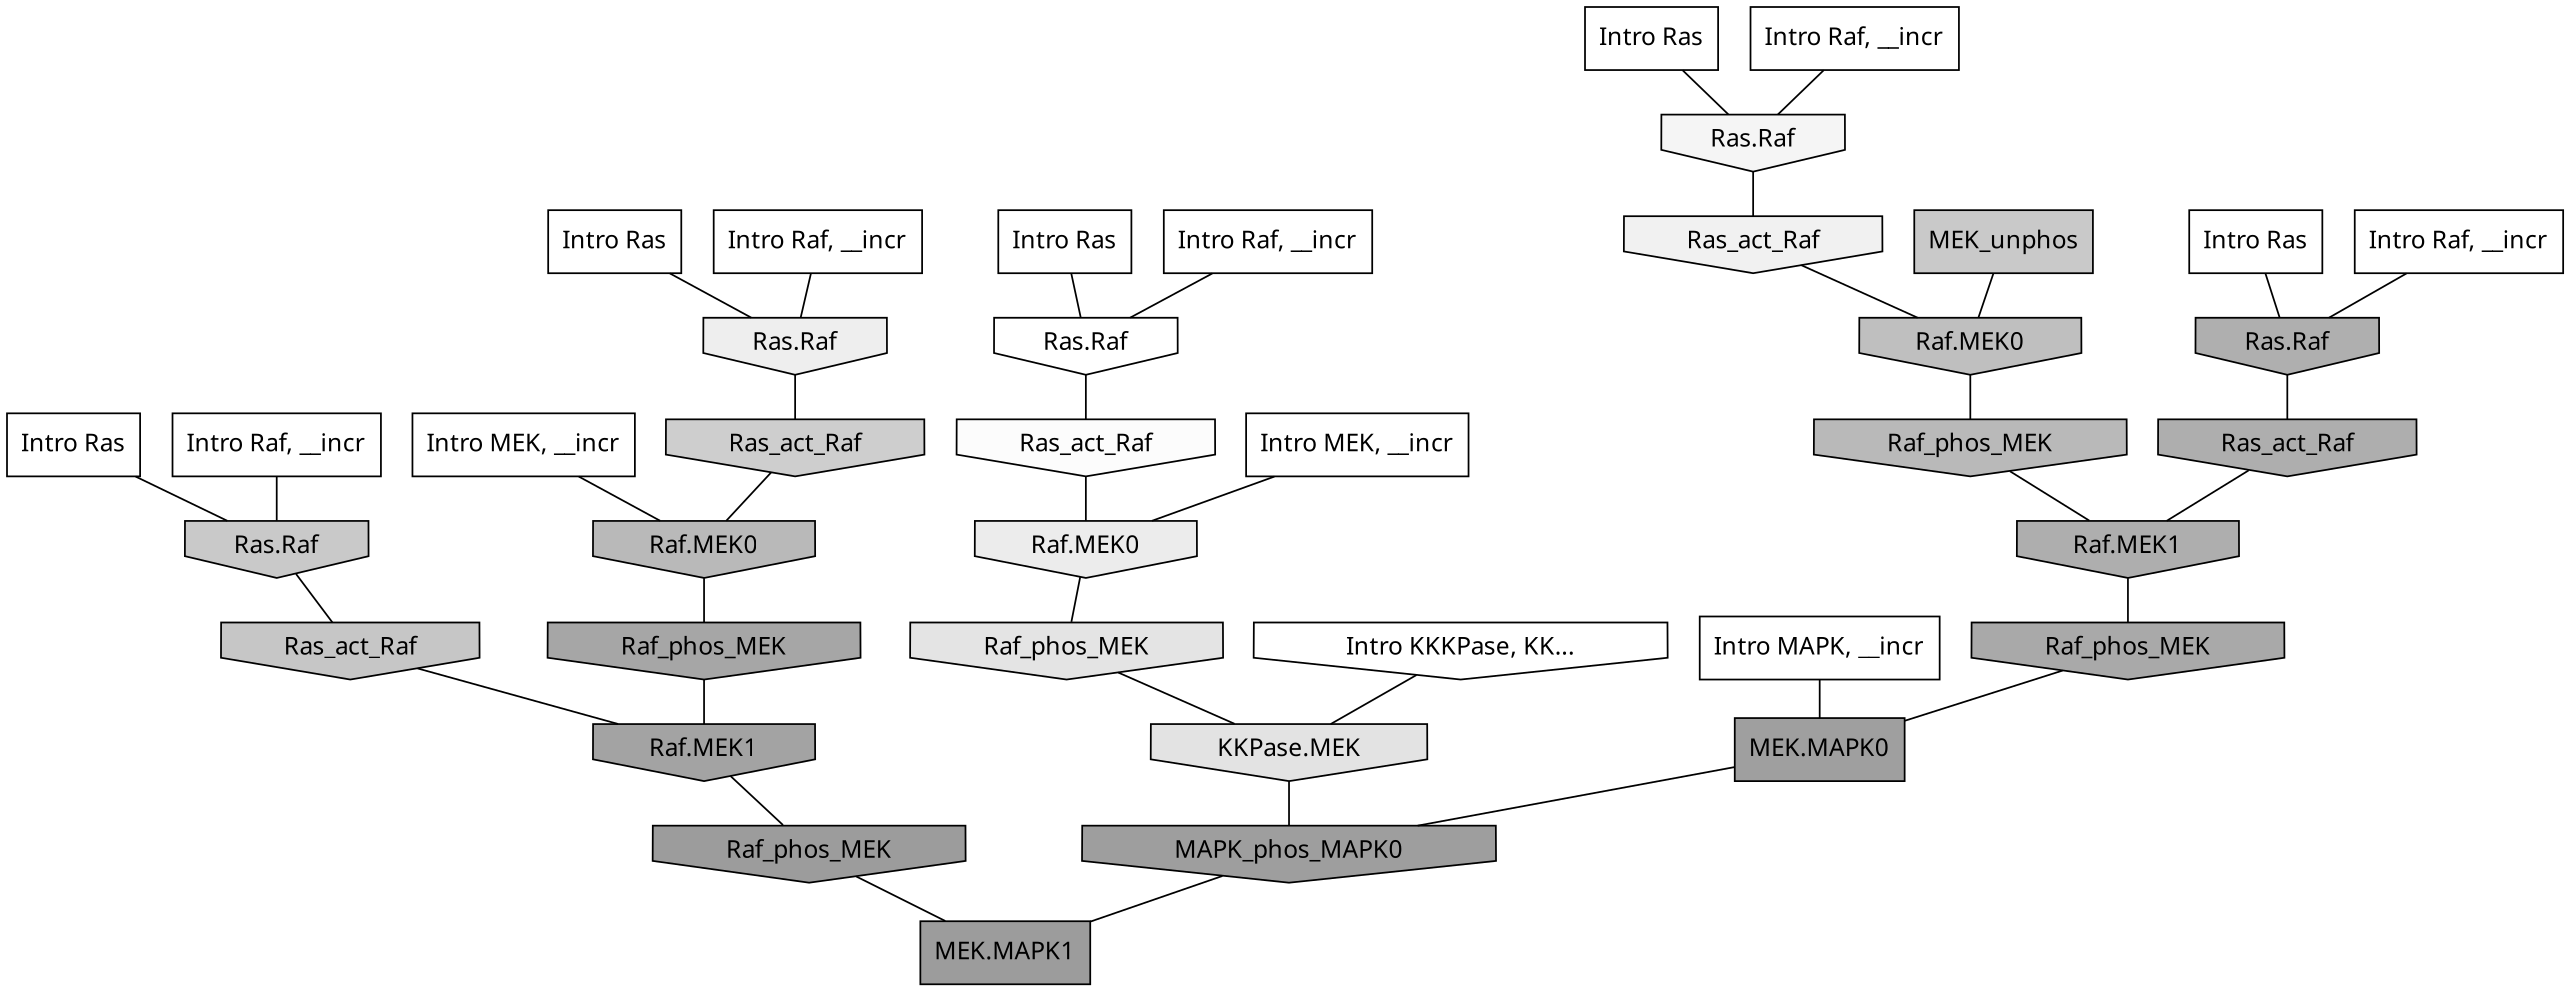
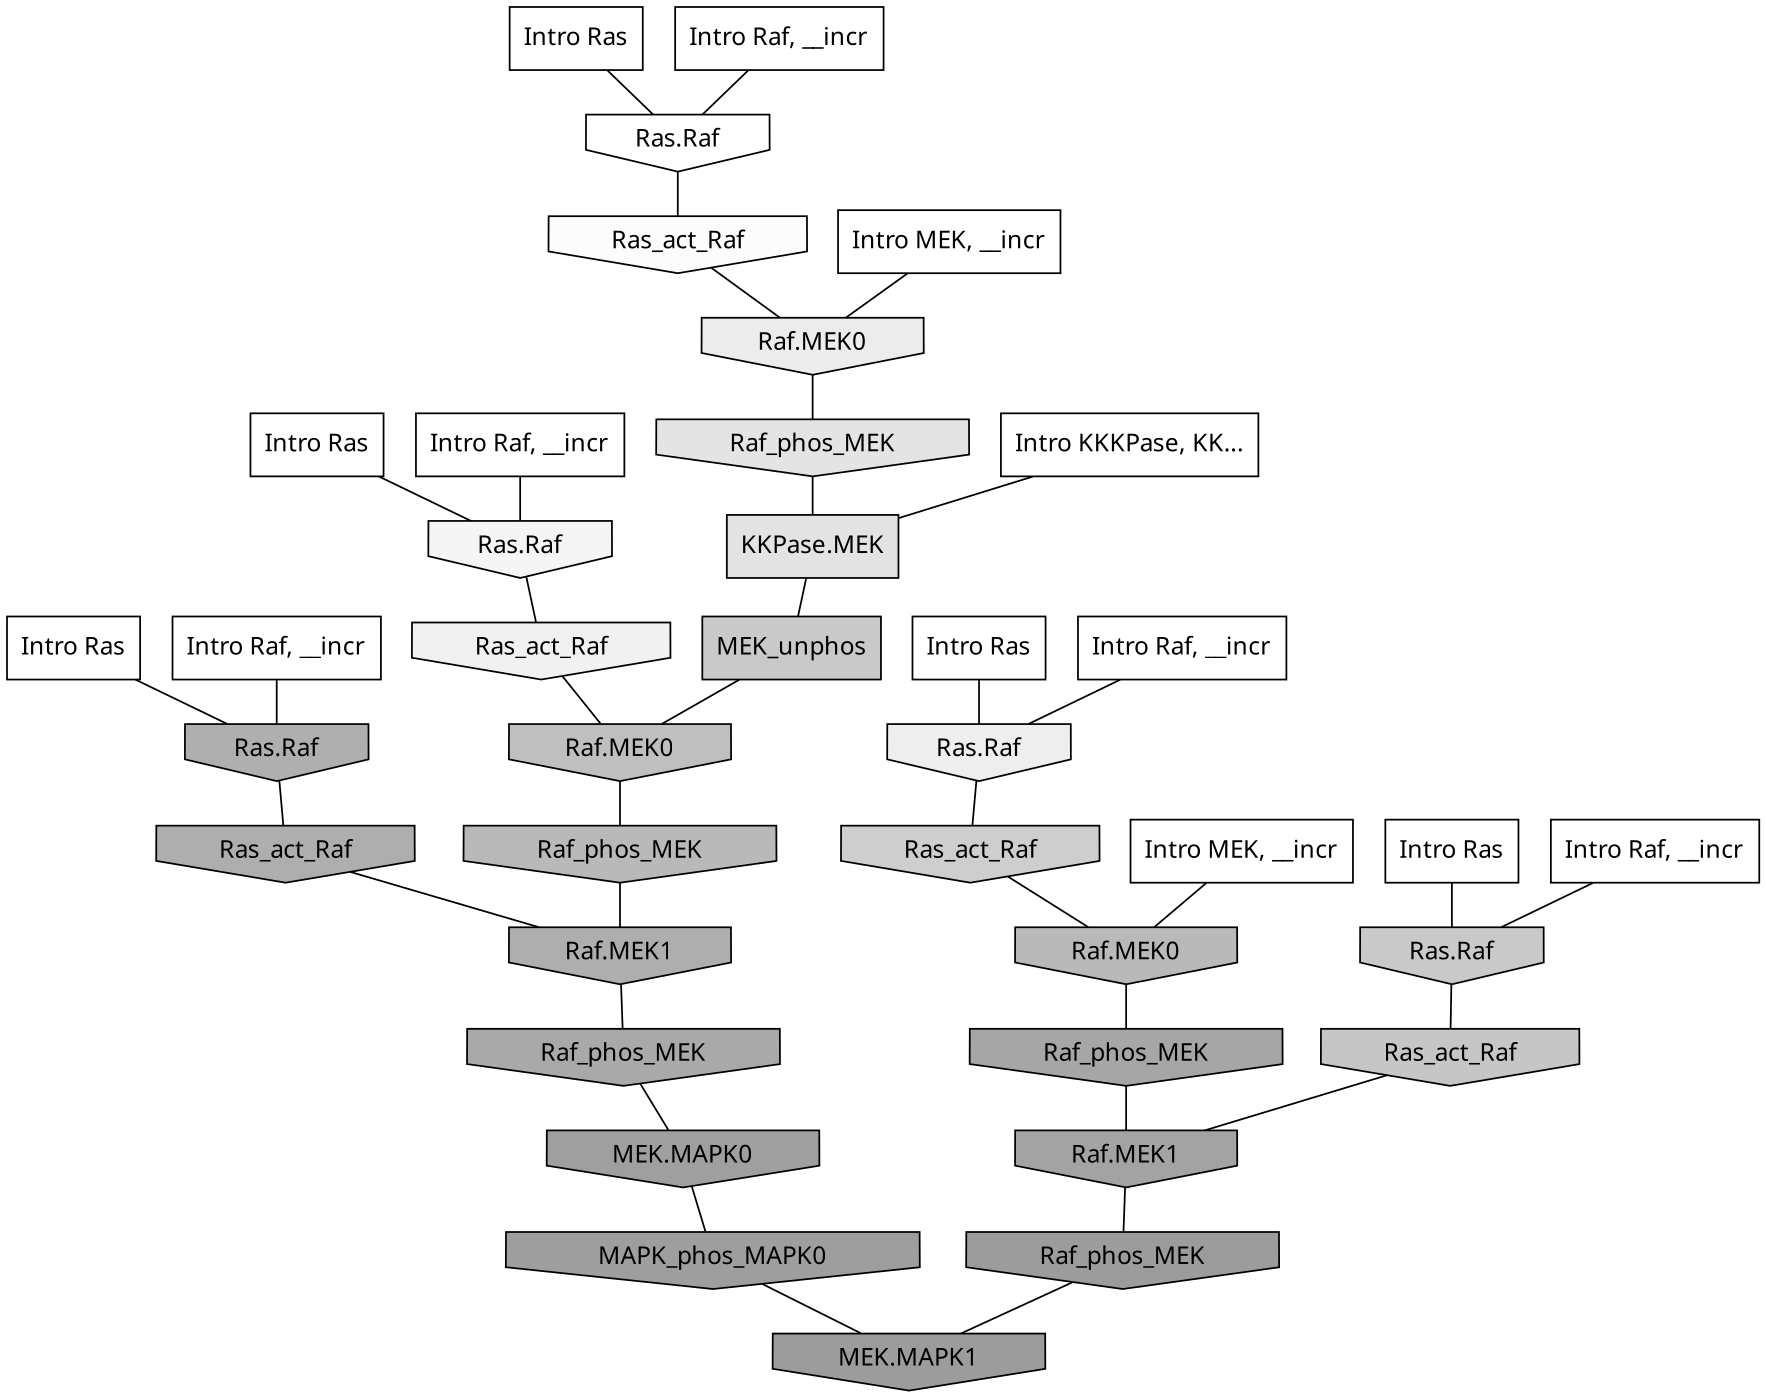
(1461, 648) -> (1130, 445)
(1820, 648) -> none
(1289, 750) -> (813, 546)
(1820, 750) -> (683, 1156)
(1289, 803) -> (802, 597)
(1005, 953) -> (909, 1359)
